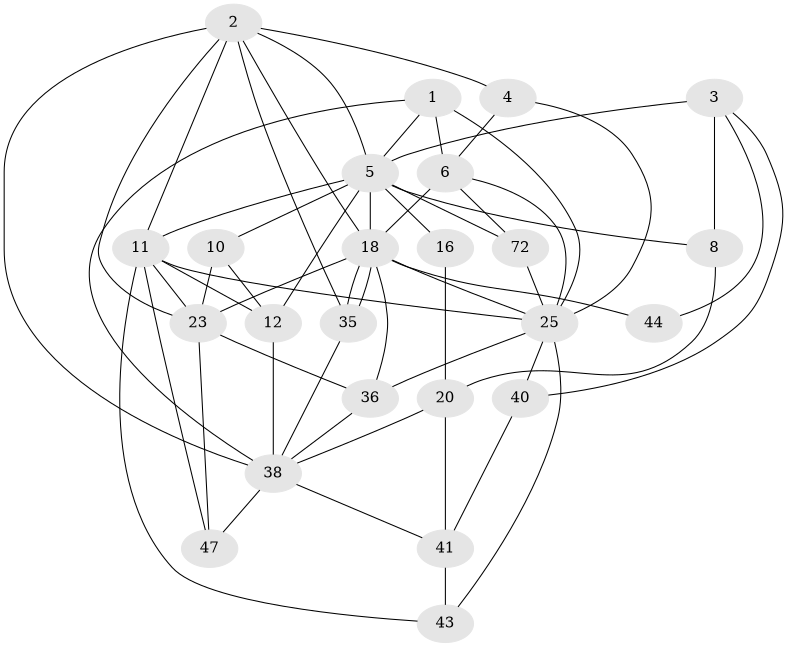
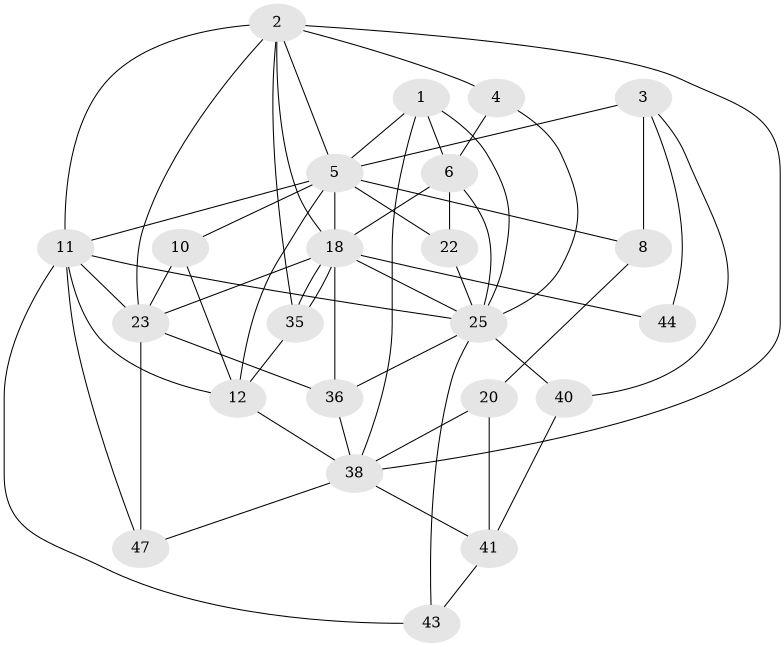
(445, 248) -> none
(520, 248) -> (450, 248)
(311, 398) -> (266, 361)
